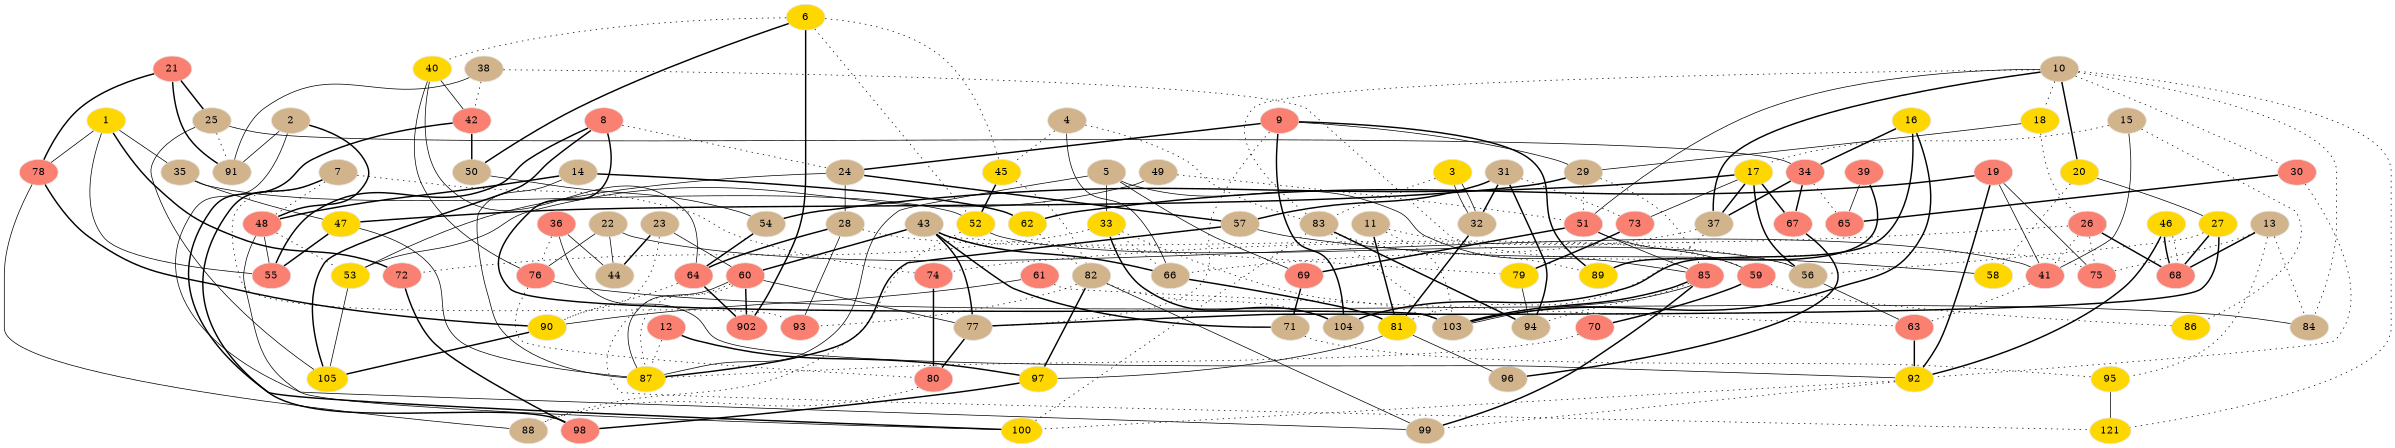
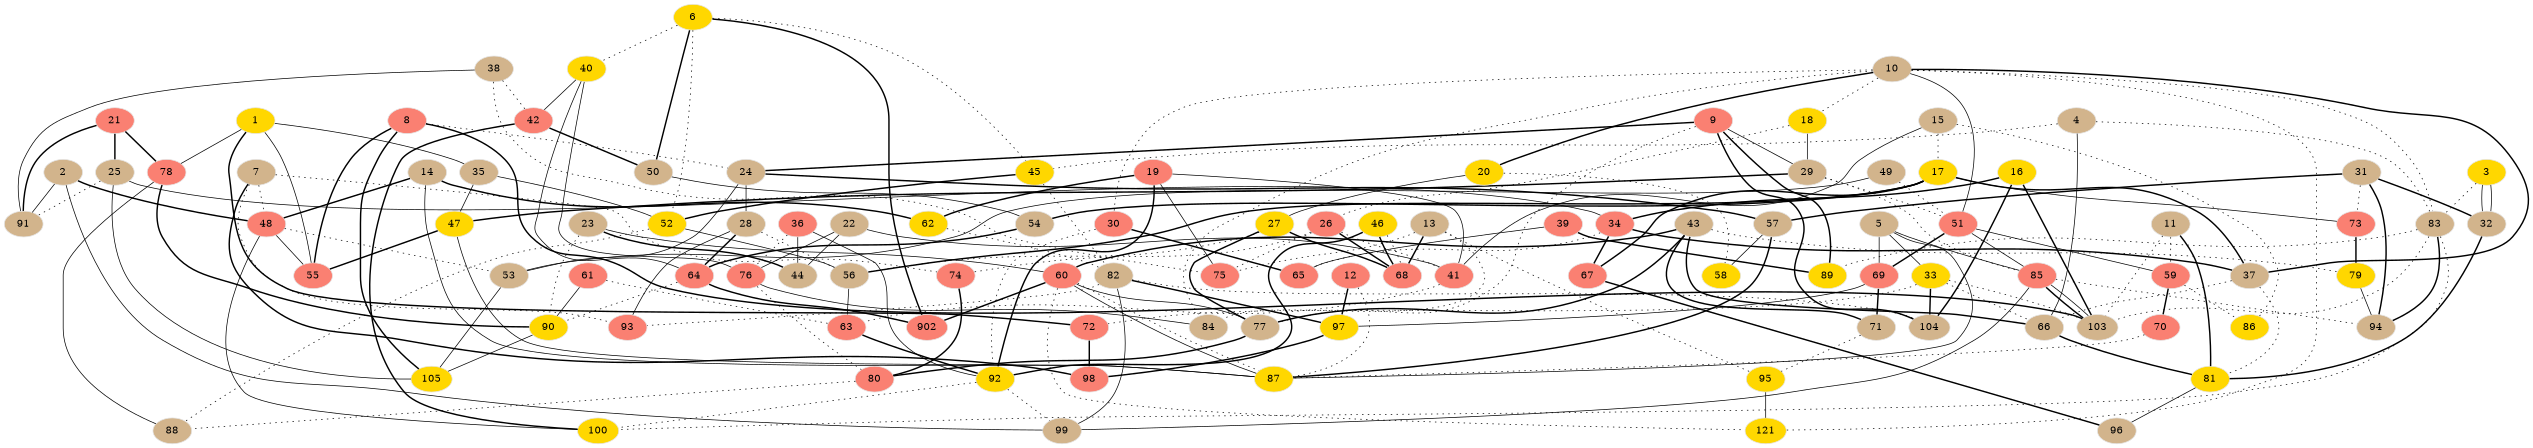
(350, 276) -> (509, 276)
(438, 353) -> (499, 350)
(1197, 370) -> (1600, 316)
(1563, 377) -> (1644, 407)
